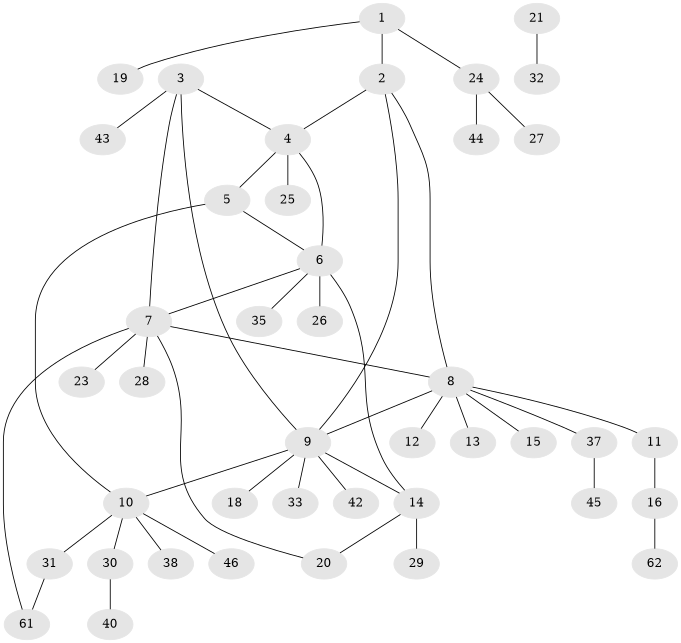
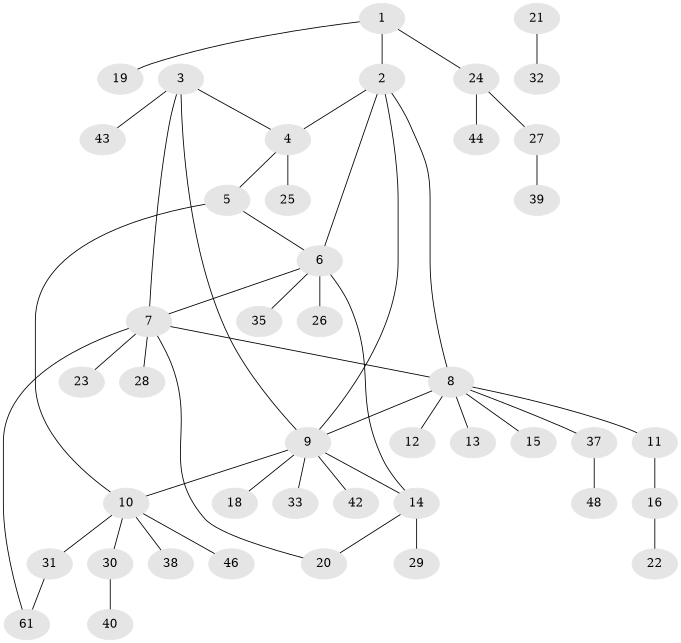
(321, 197) -> (351, 170)
none -> (537, 200)
(594, 503) -> (594, 503)
(655, 564) -> (655, 564)
